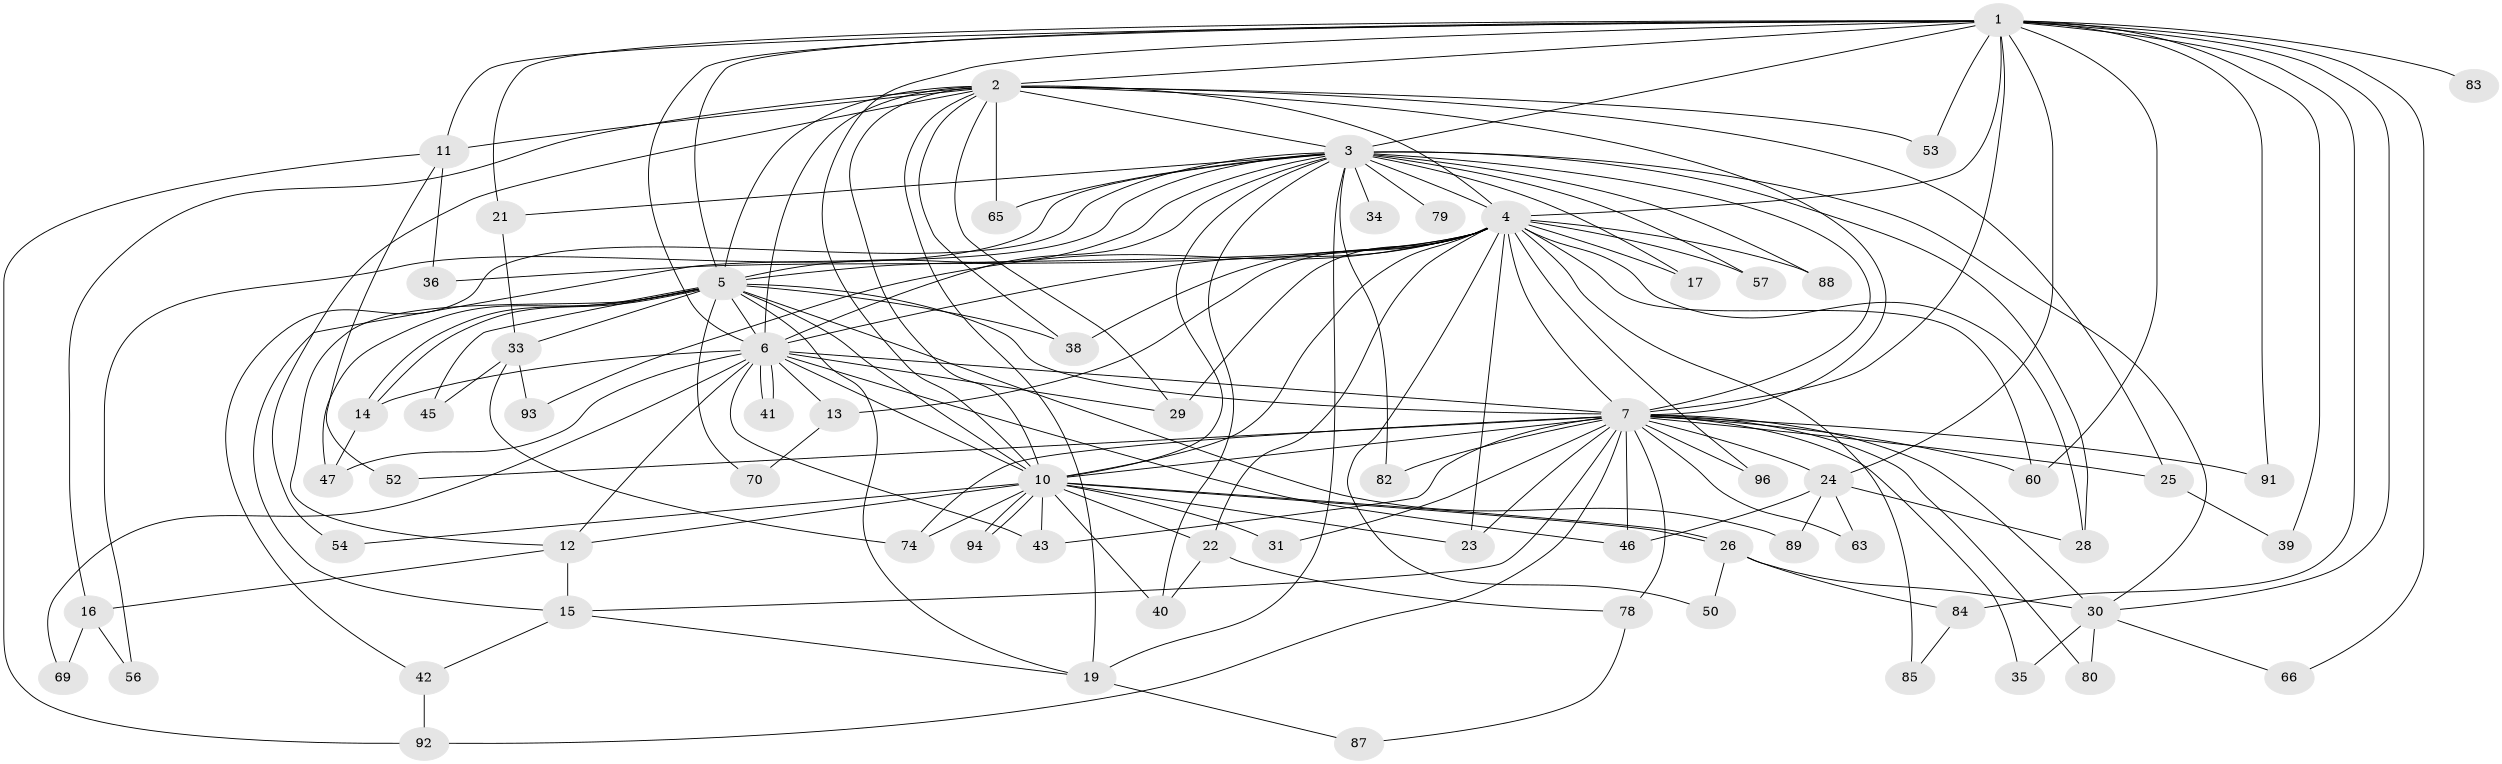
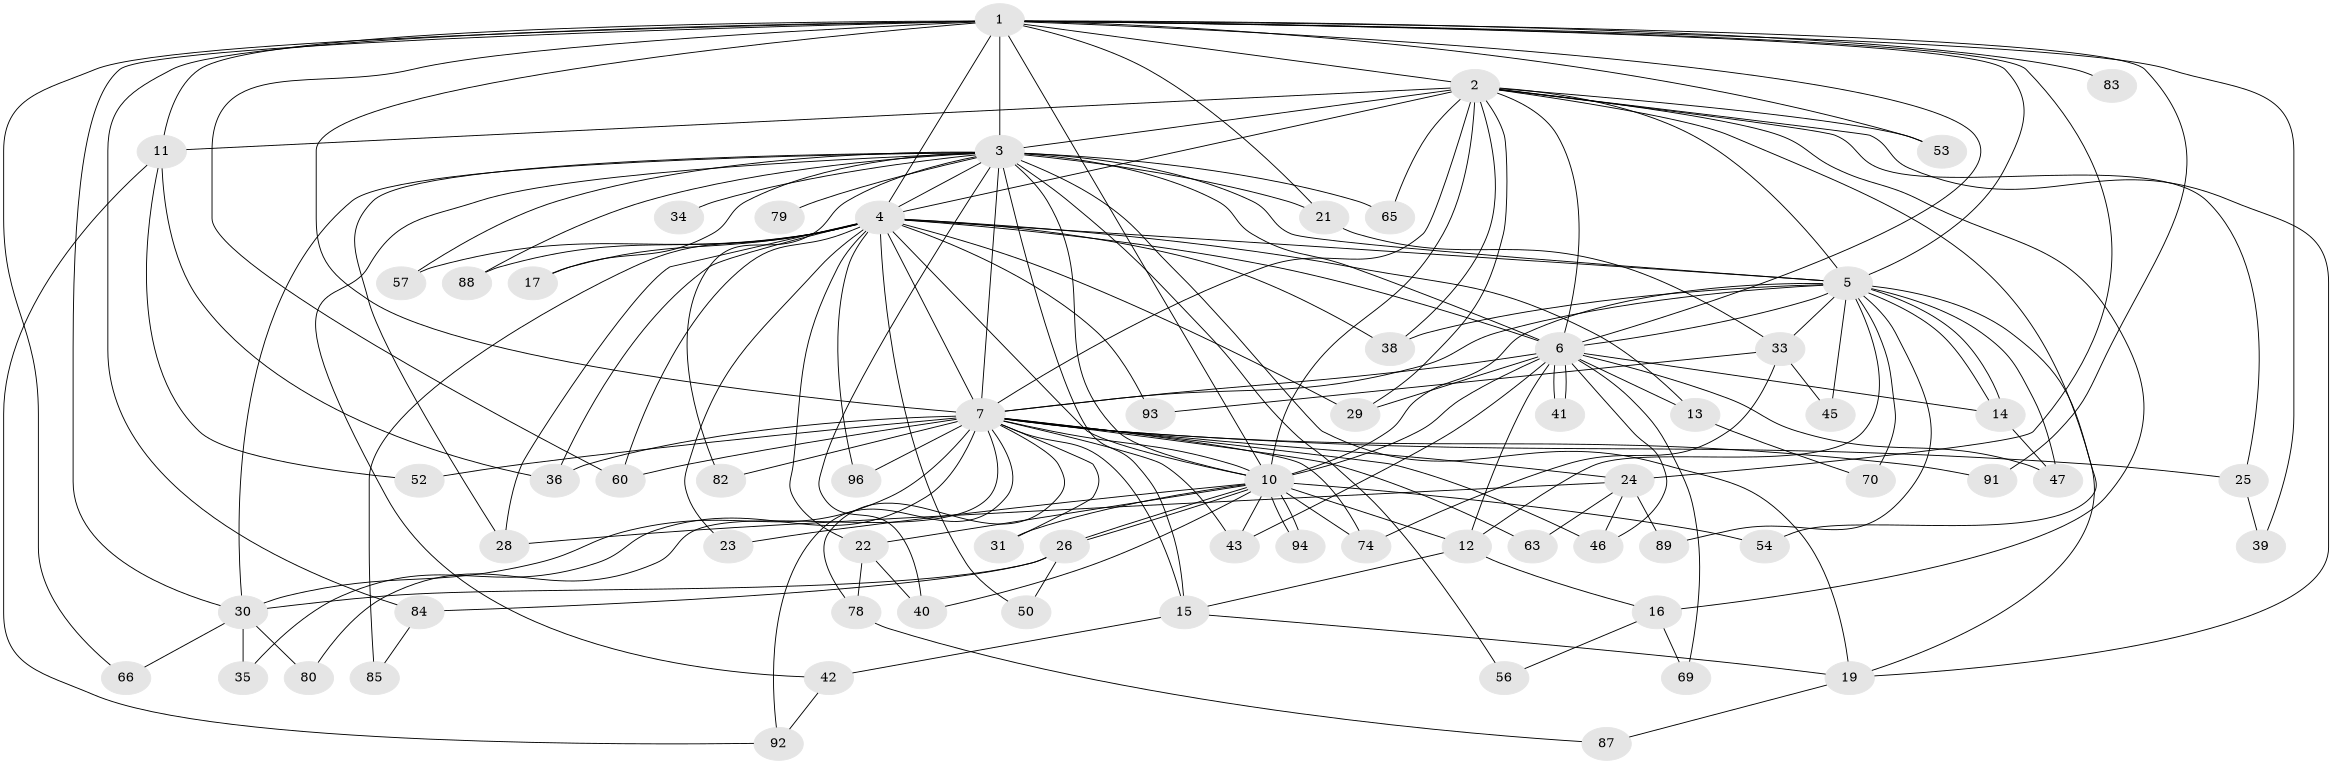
(1545, 478) -> (763, 430)
